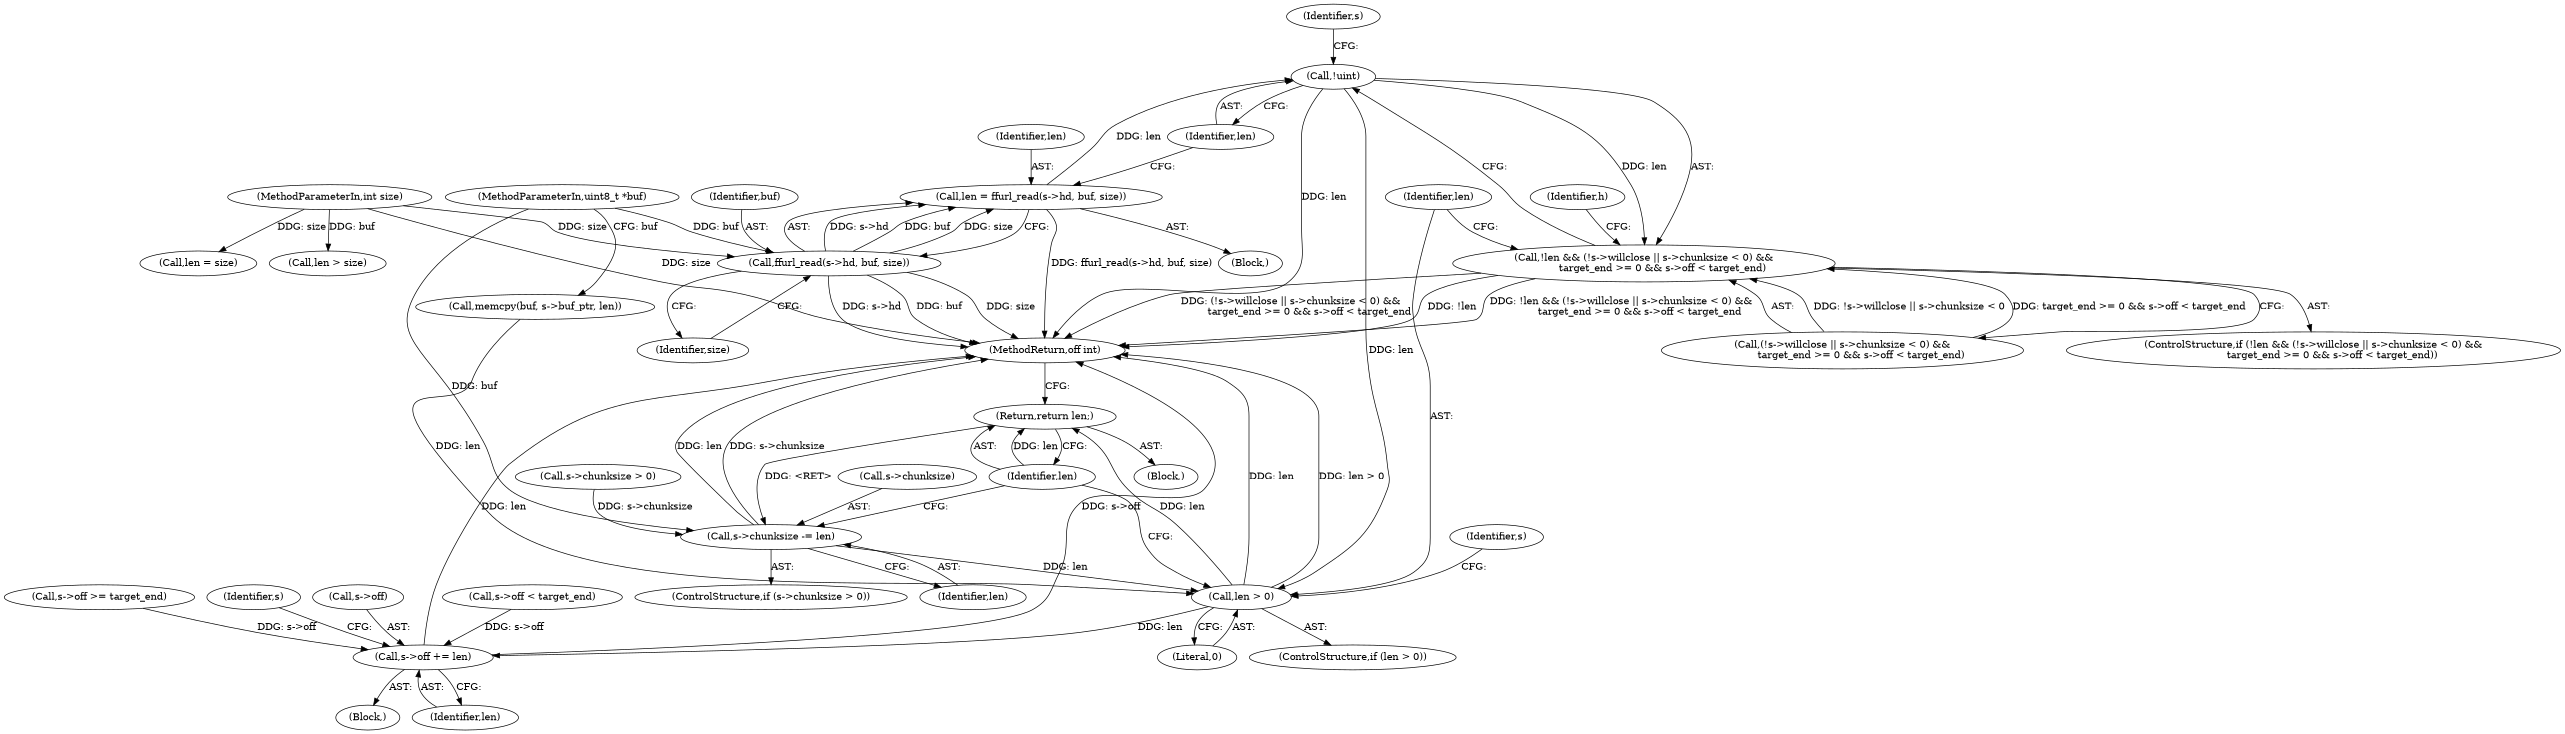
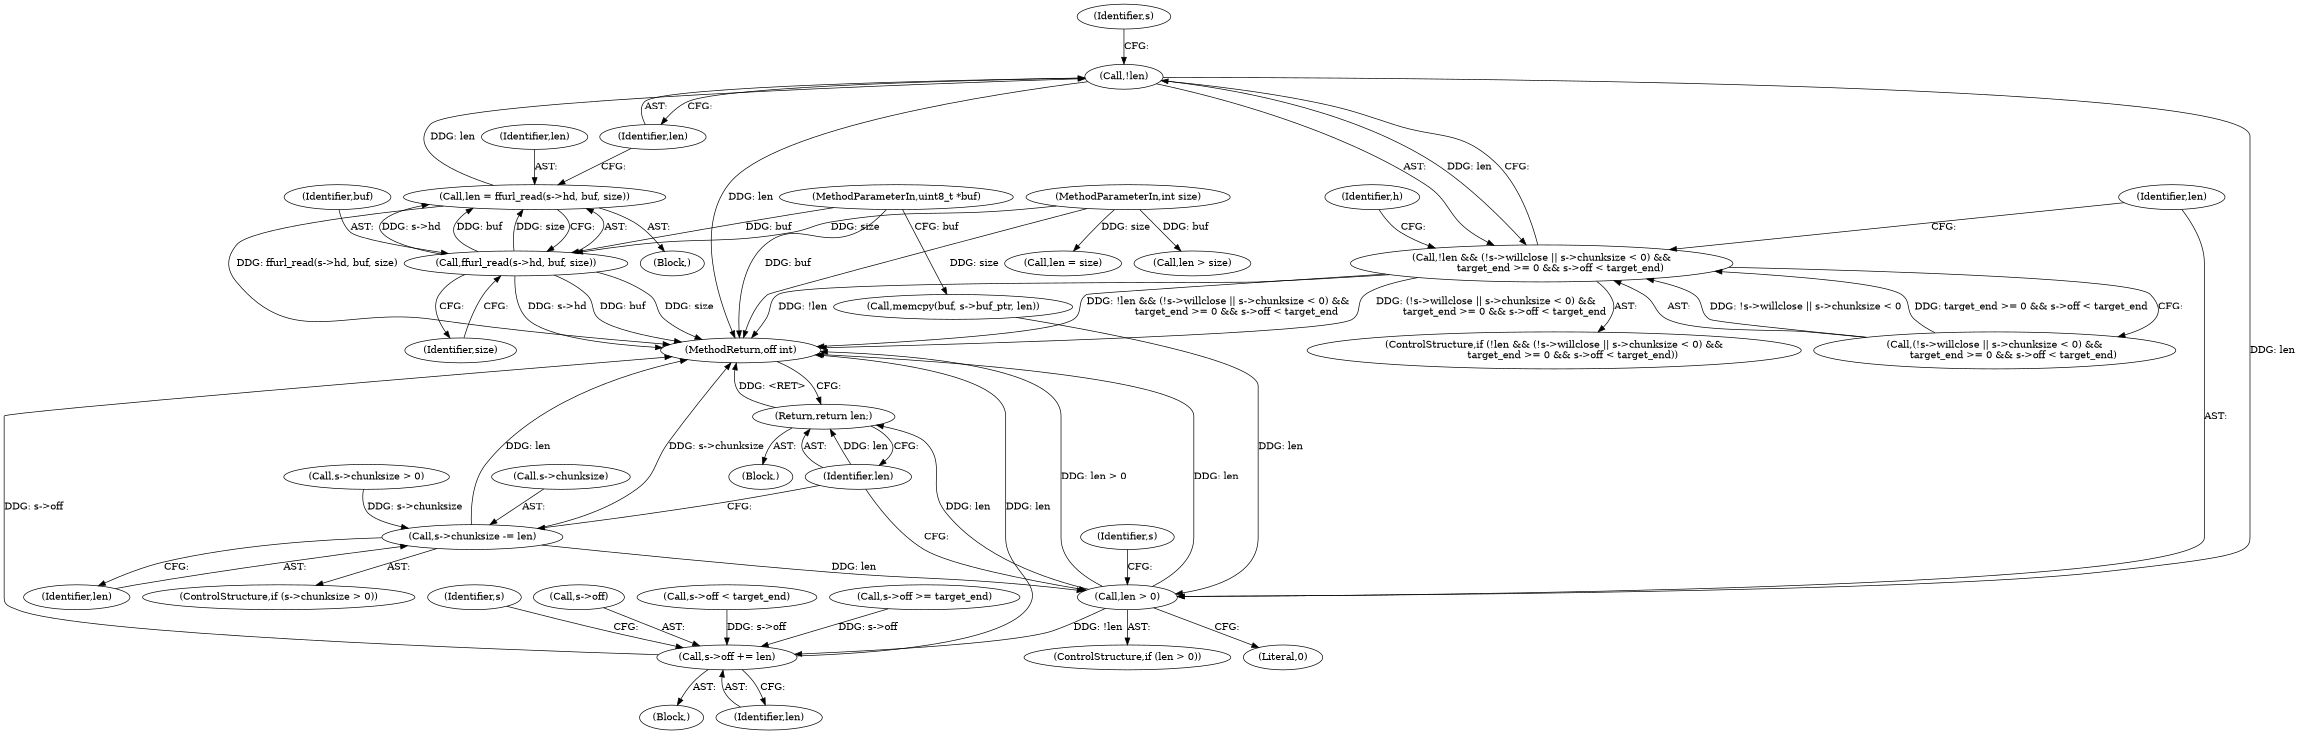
(1333, 77) -> (1124, 77)
(463, 408) -> (773, 240)
(851, 448) -> (746, 397)
(1160, 627) -> (1098, 627)
(1226, 633) -> none
